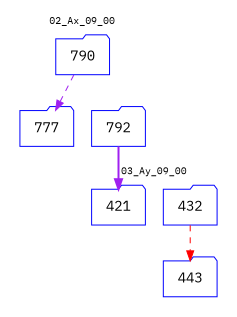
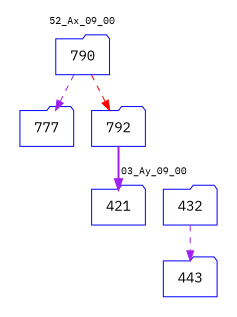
(83, 21) -> (83, 21)
none -> (98, 88)
(190, 238) -> (190, 238)
